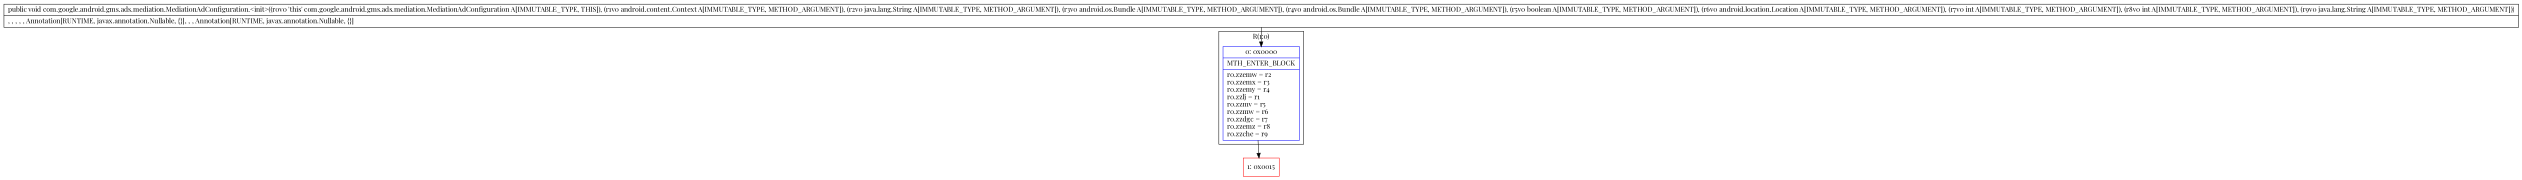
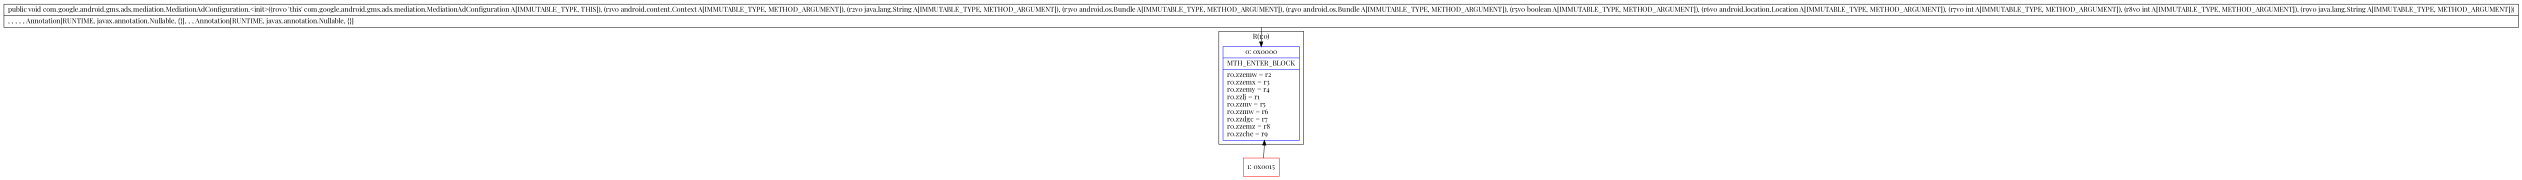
(1258, 147) -> (1264, 152)
